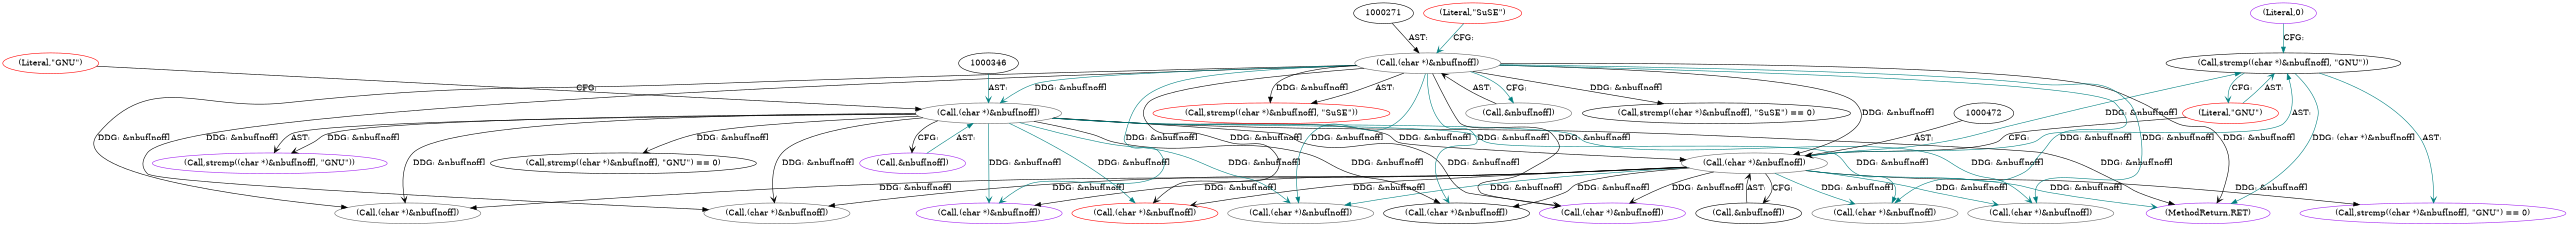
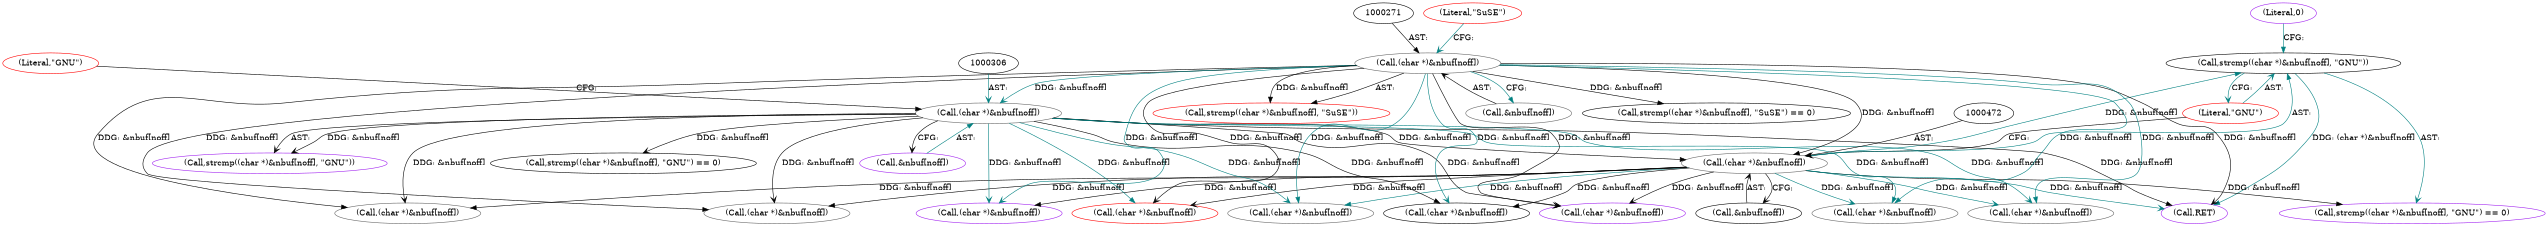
(989, 63) -> (989, 63)
(2208, 213) -> (2194, 213)
